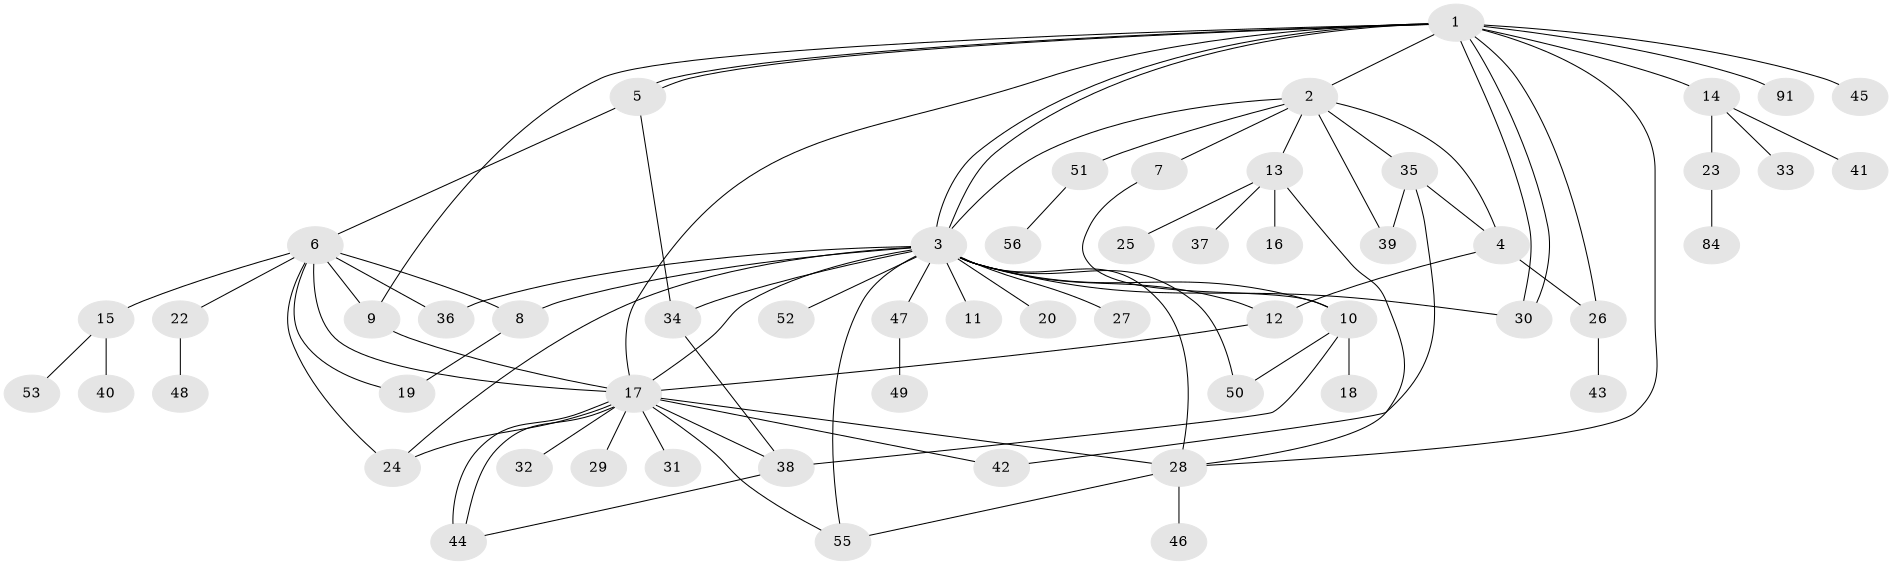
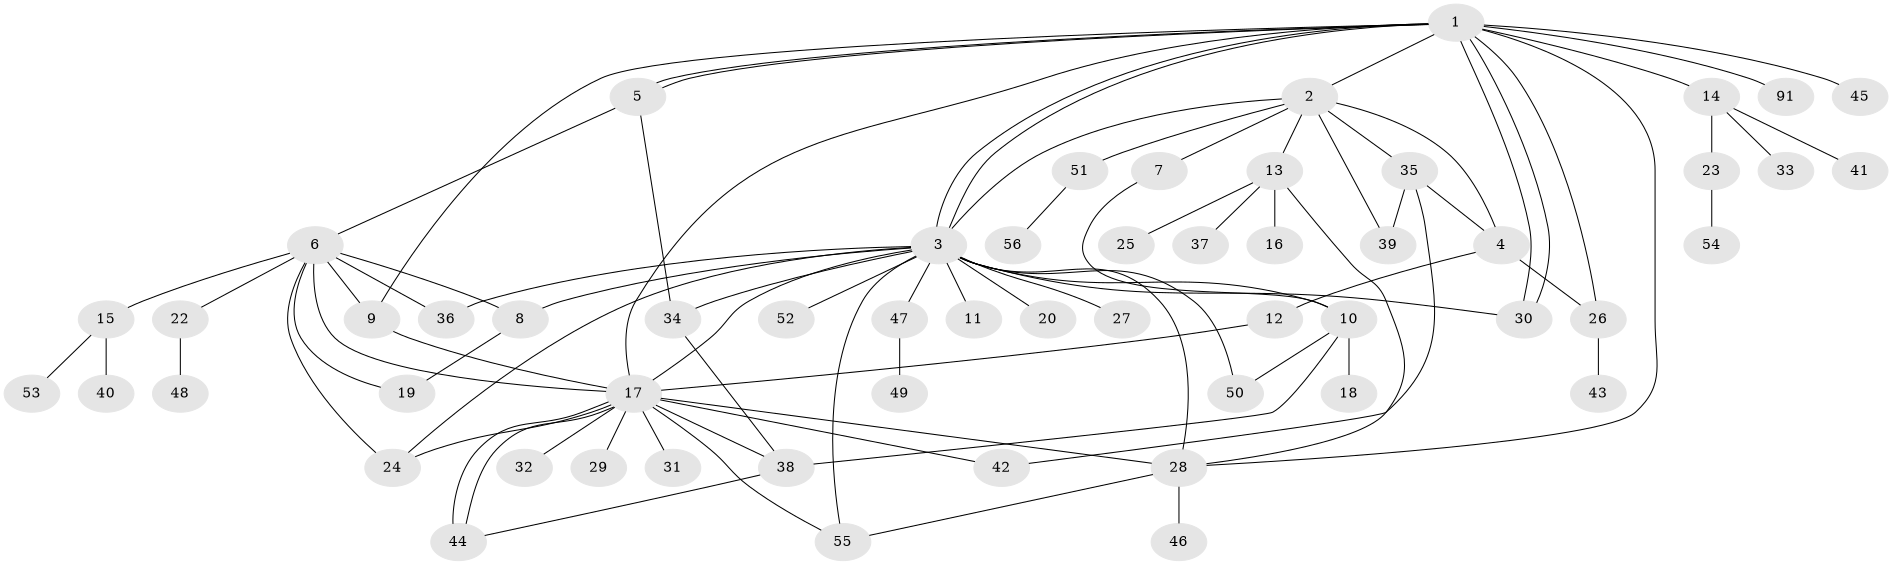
(1712, 245) -> (1712, 245)
(1106, 283) -> none
